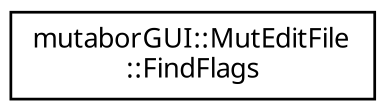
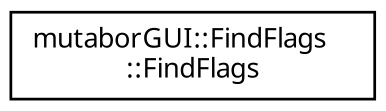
(193, 56) -> (193, 56)
